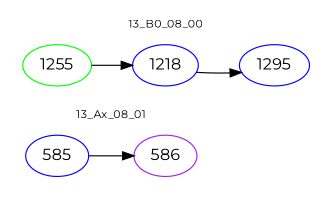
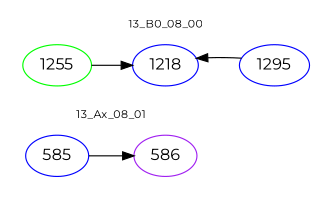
(213, 73) -> (225, 58)
